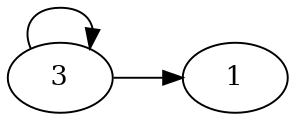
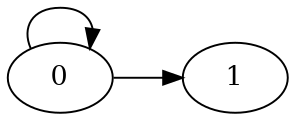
(60, 78) -> (60, 78)
